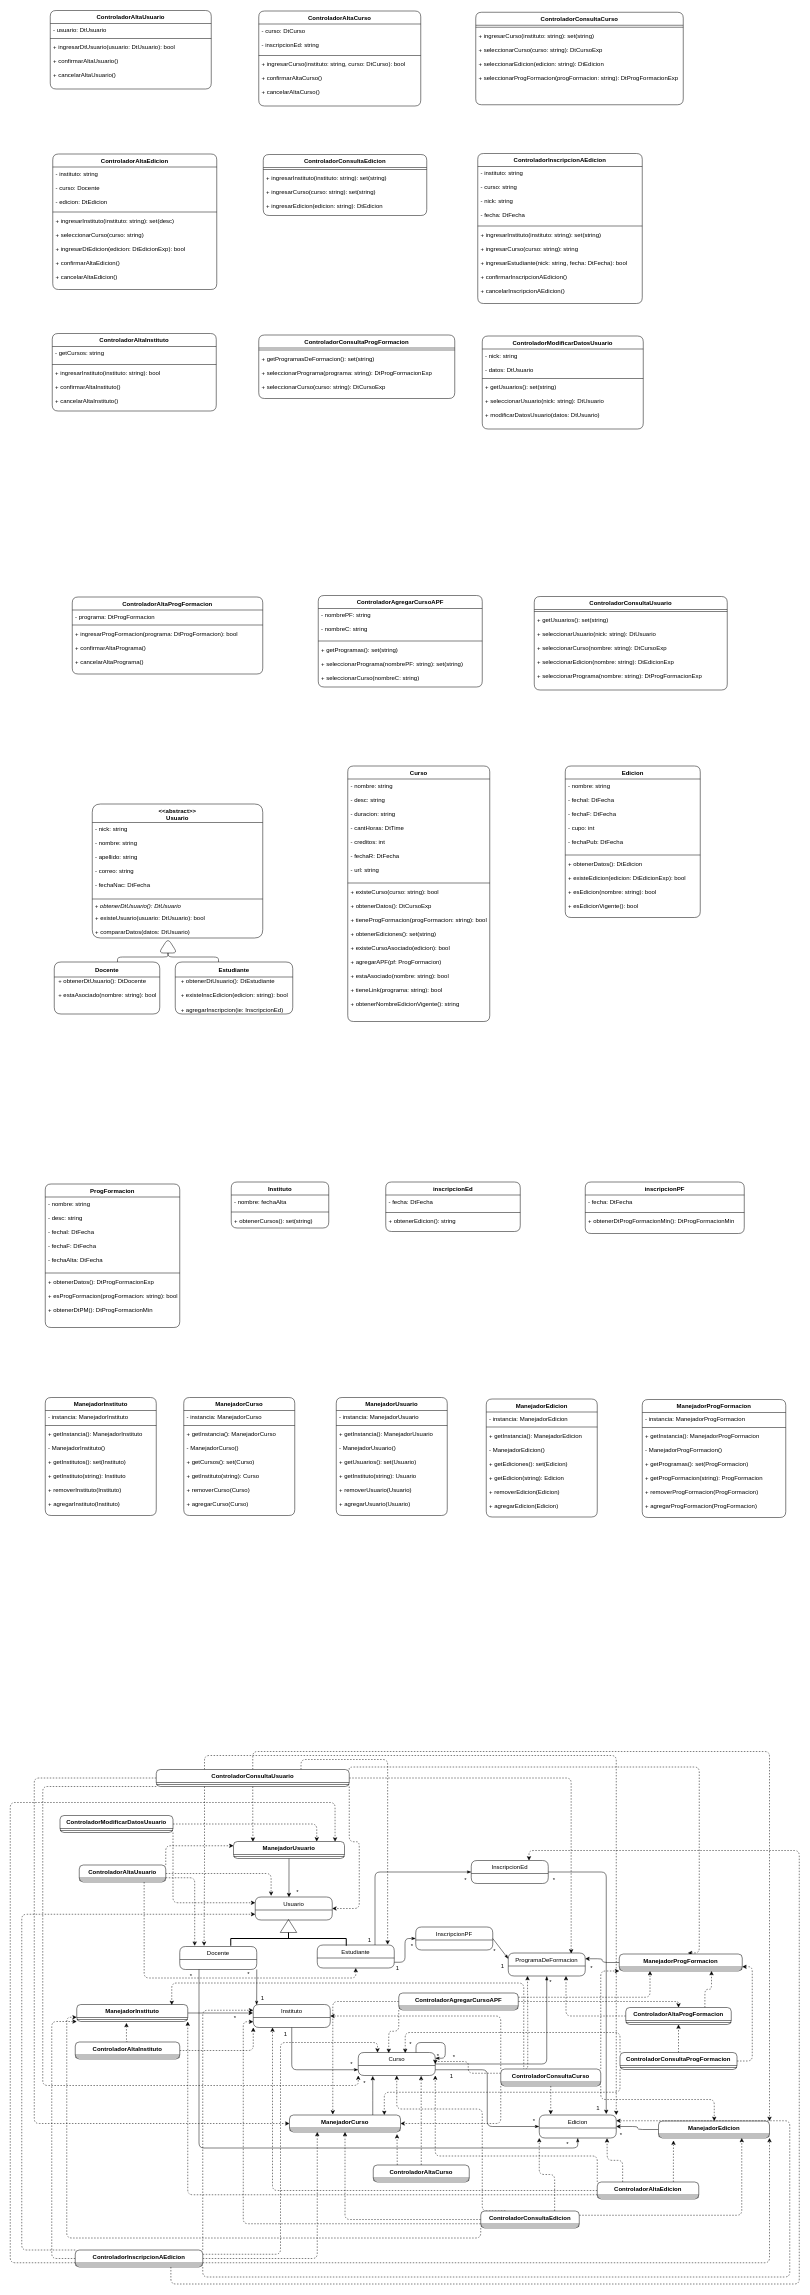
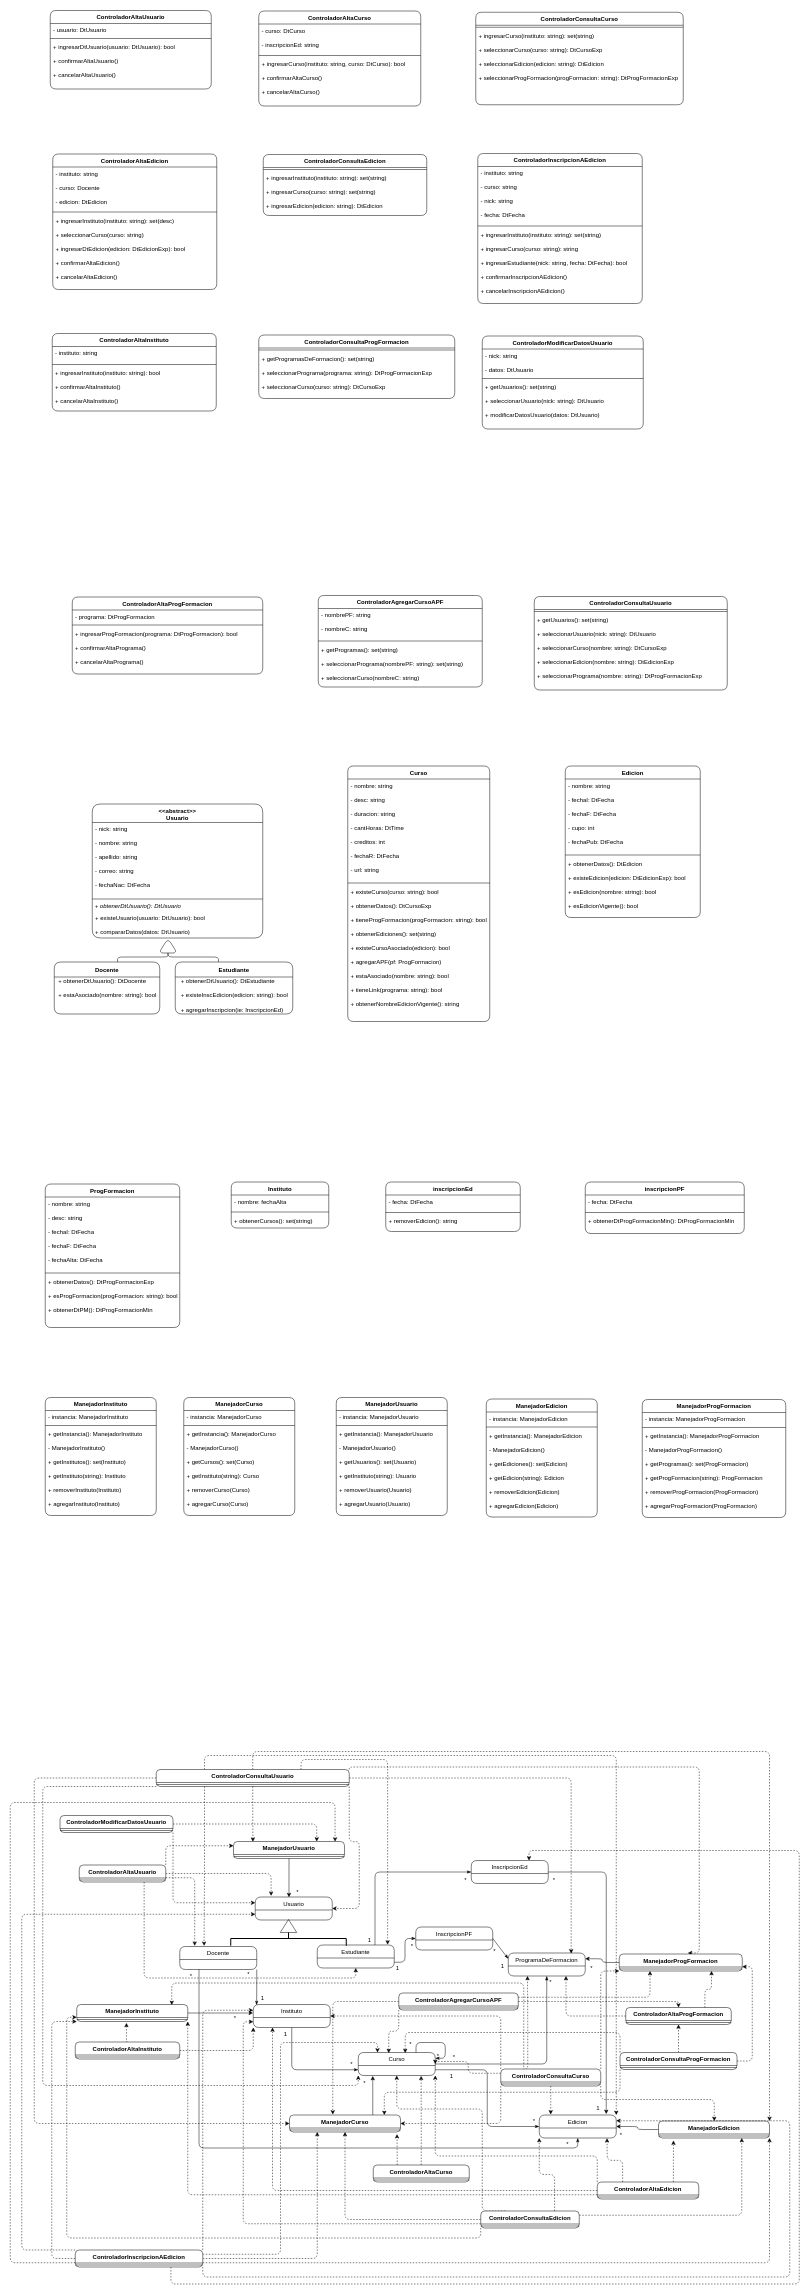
(84, 353) -> (82, 353)
(428, 1221) -> (428, 1221)
